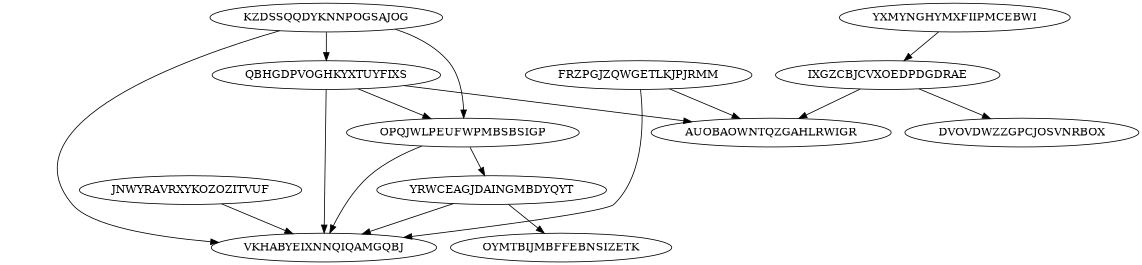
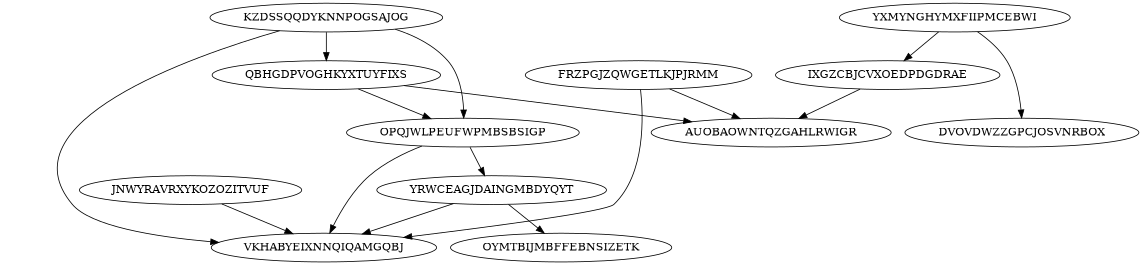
(951, 102) -> (1009, 65)
(325, 157) -> none
